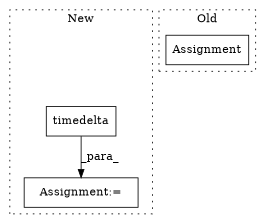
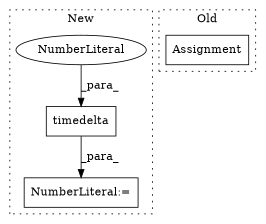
none -> (81, 50)
(81, 193) -> (81, 193)
